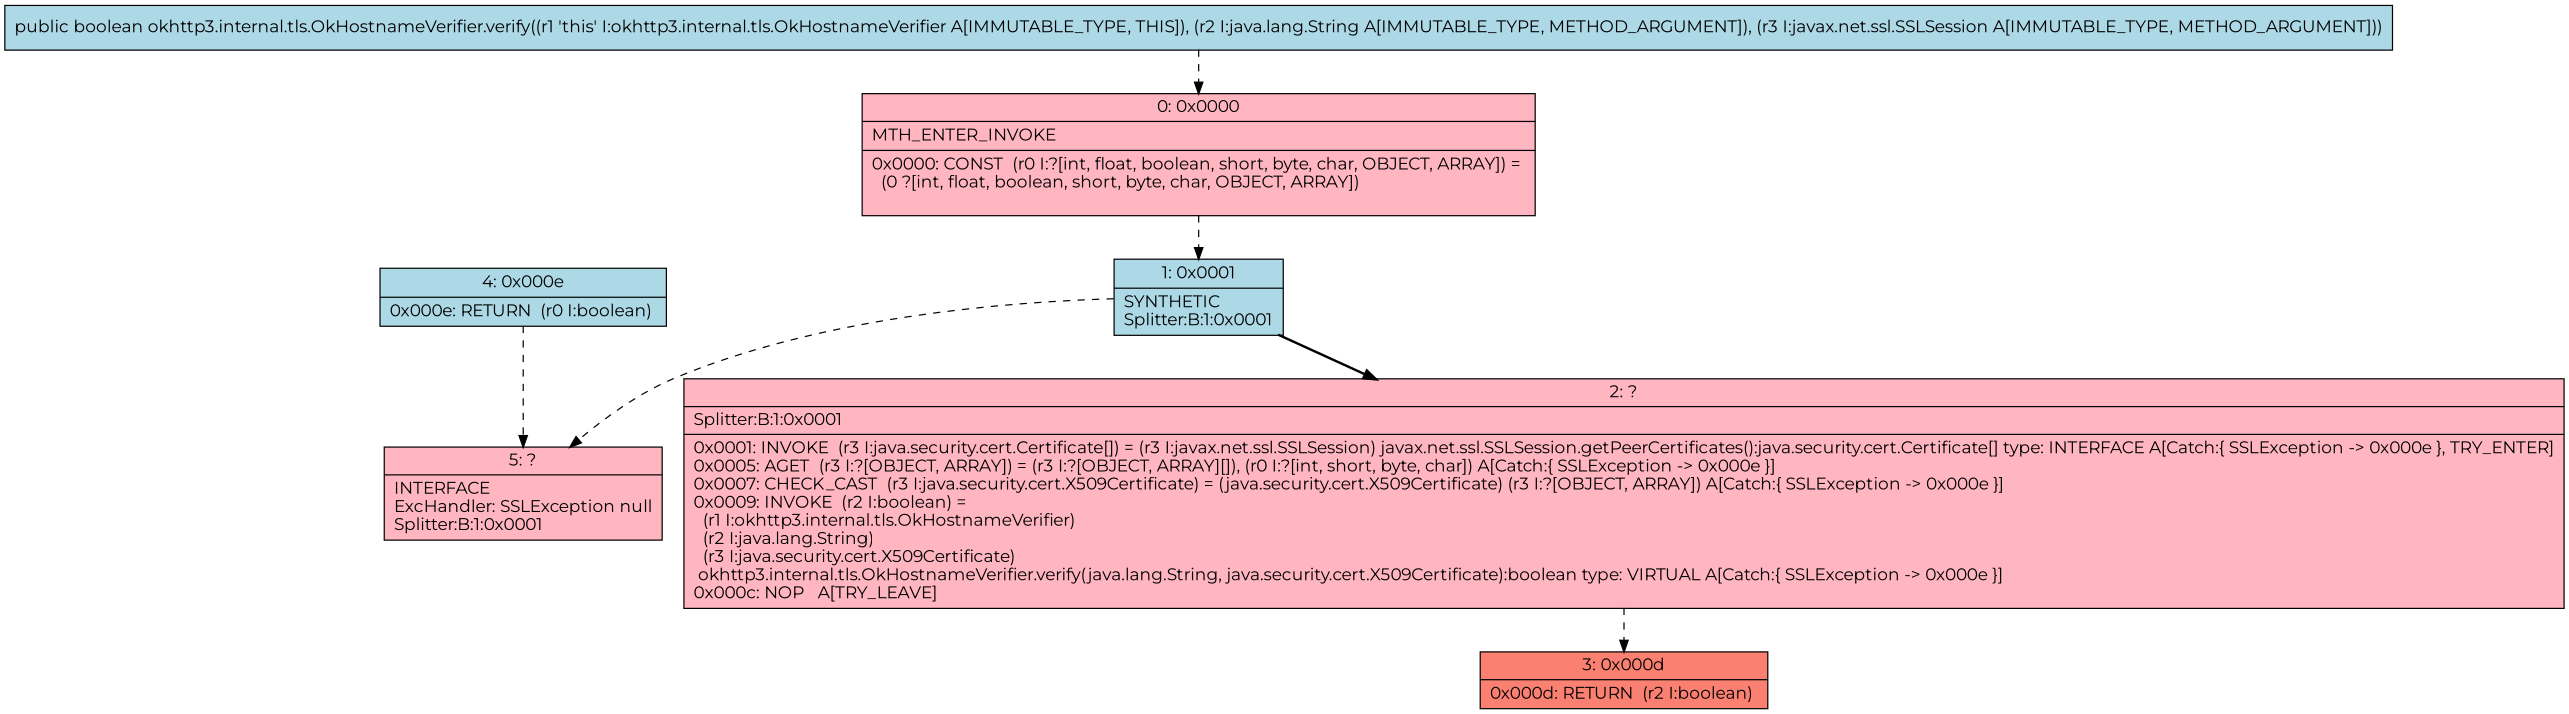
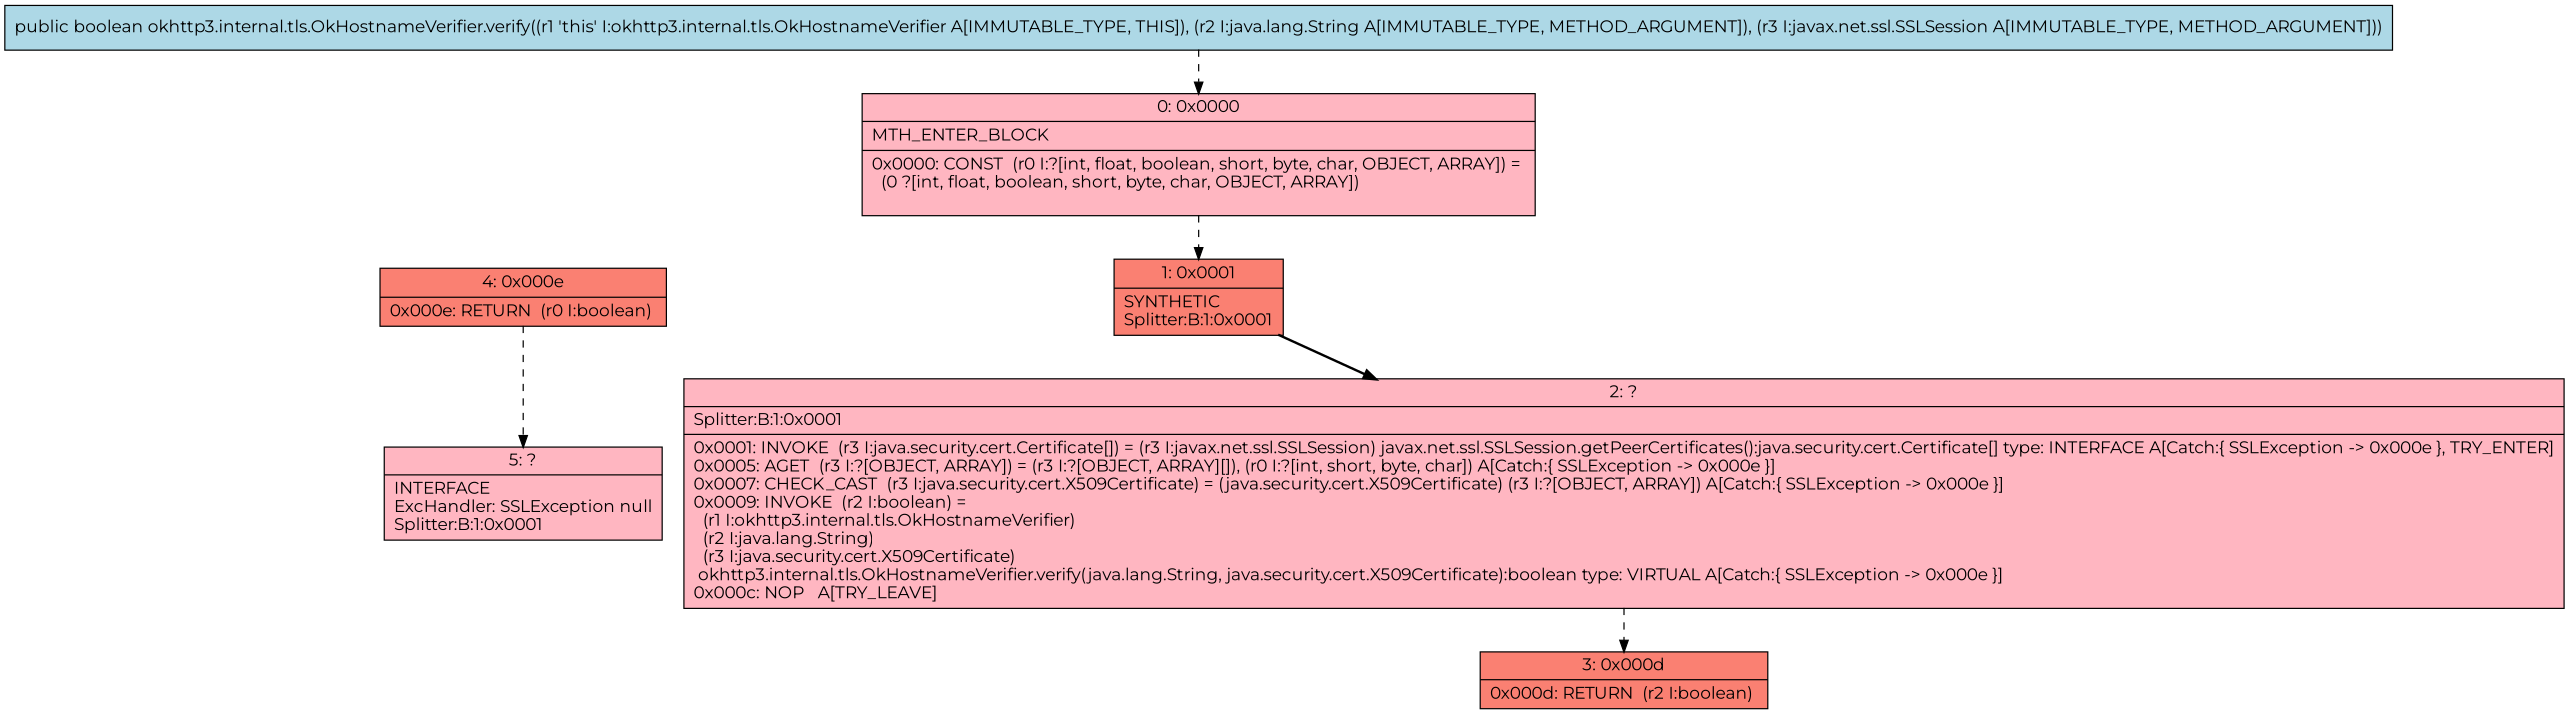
(964, 135) -> (961, 135)
(523, 297) -> (523, 297)
(1199, 297) -> (1199, 297)
(835, 330) -> none
